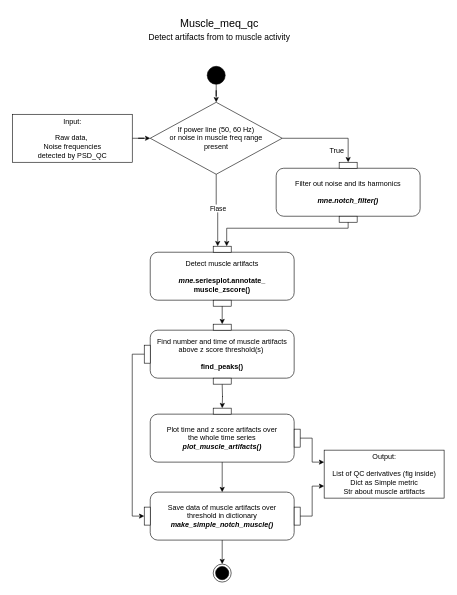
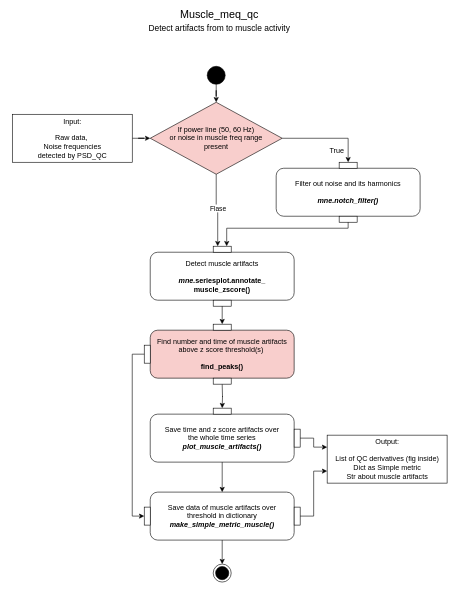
(219, 30) -> (219, 21)
(216, 138) -> (216, 138)
(222, 354) -> (222, 354)
(222, 438) -> (222, 438)
(384, 474) -> (387, 459)
(222, 516) -> (222, 516)
